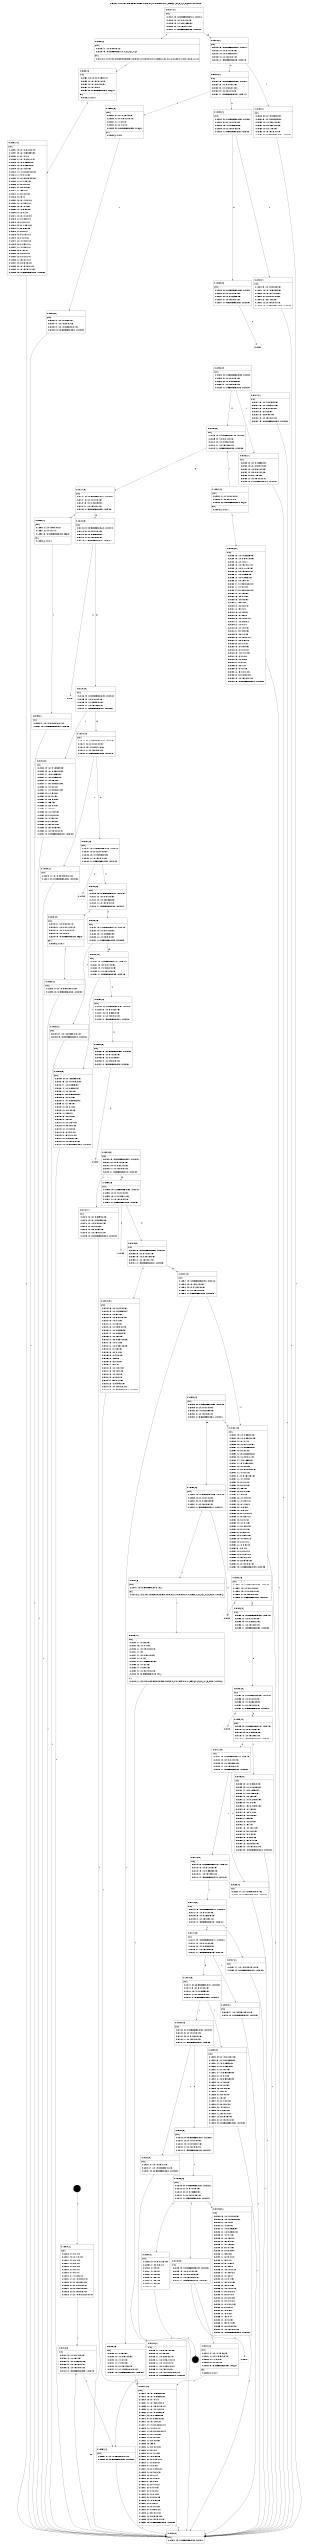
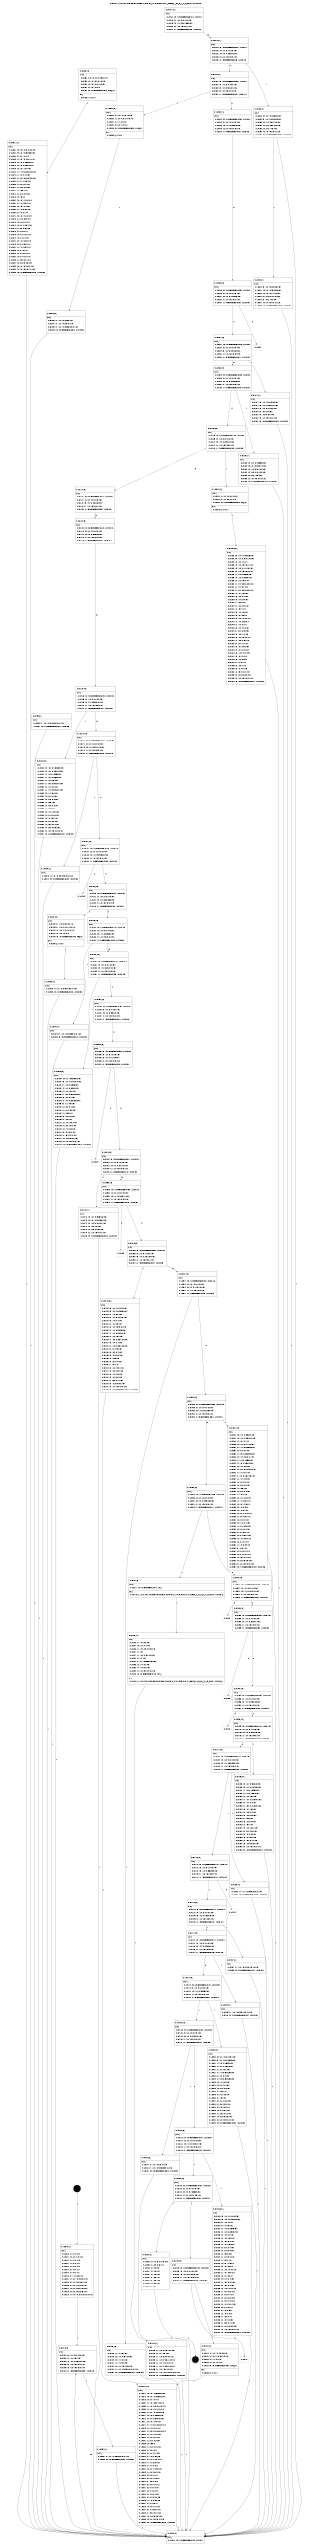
(147, 50) -> none
(252, 206) -> (273, 207)
none -> (233, 347)
(229, 469) -> (225, 468)
(53, 531) -> none
(70, 699) -> none
none -> (117, 1108)
(228, 1359) -> (202, 1345)
(223, 1562) -> (214, 1545)
none -> (227, 1699)
none -> (232, 1912)
(210, 2204) -> (214, 2178)
(136, 2379) -> (181, 2437)
(120, 2405) -> (185, 2454)
